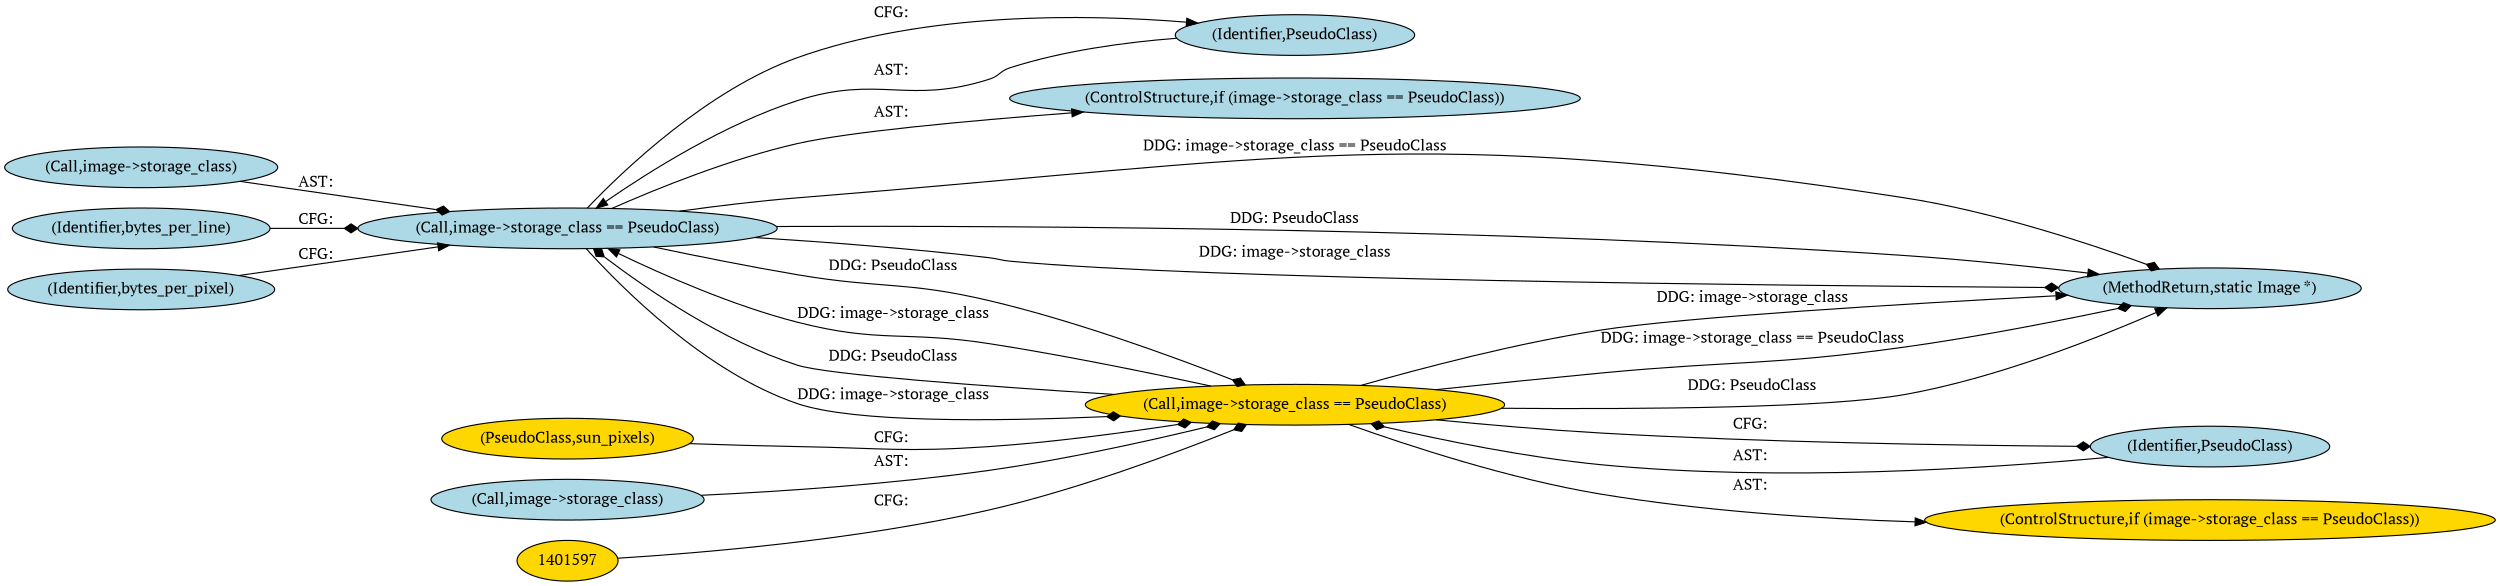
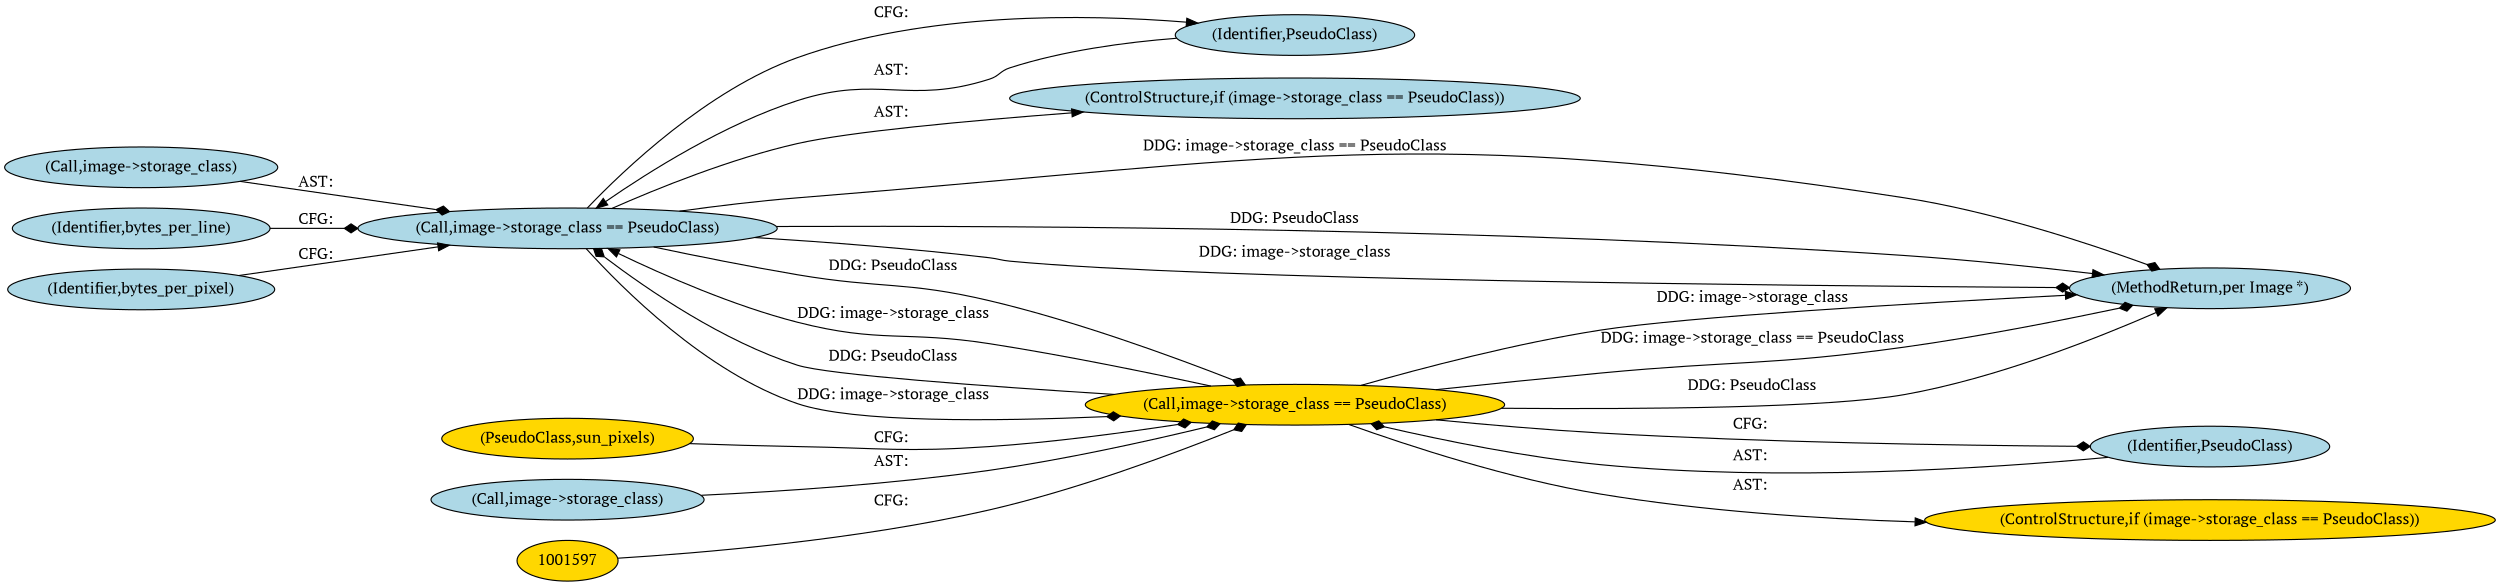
(2210, 288) -> (2210, 288)
(568, 561) -> (568, 561)
